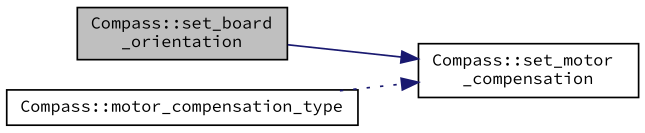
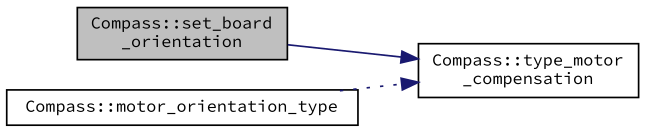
(529, 71) -> (529, 71)
(182, 108) -> (182, 108)
